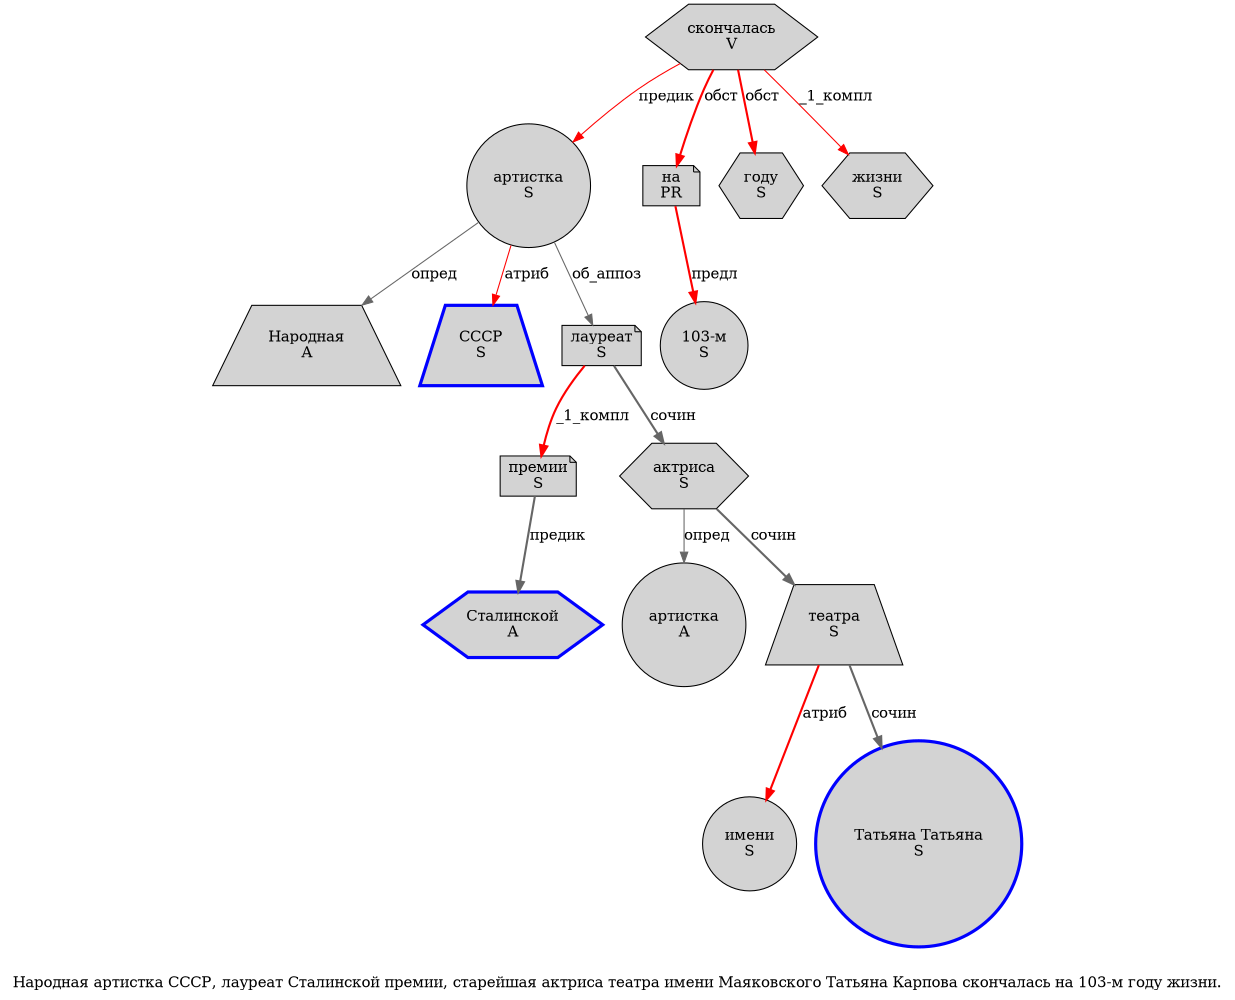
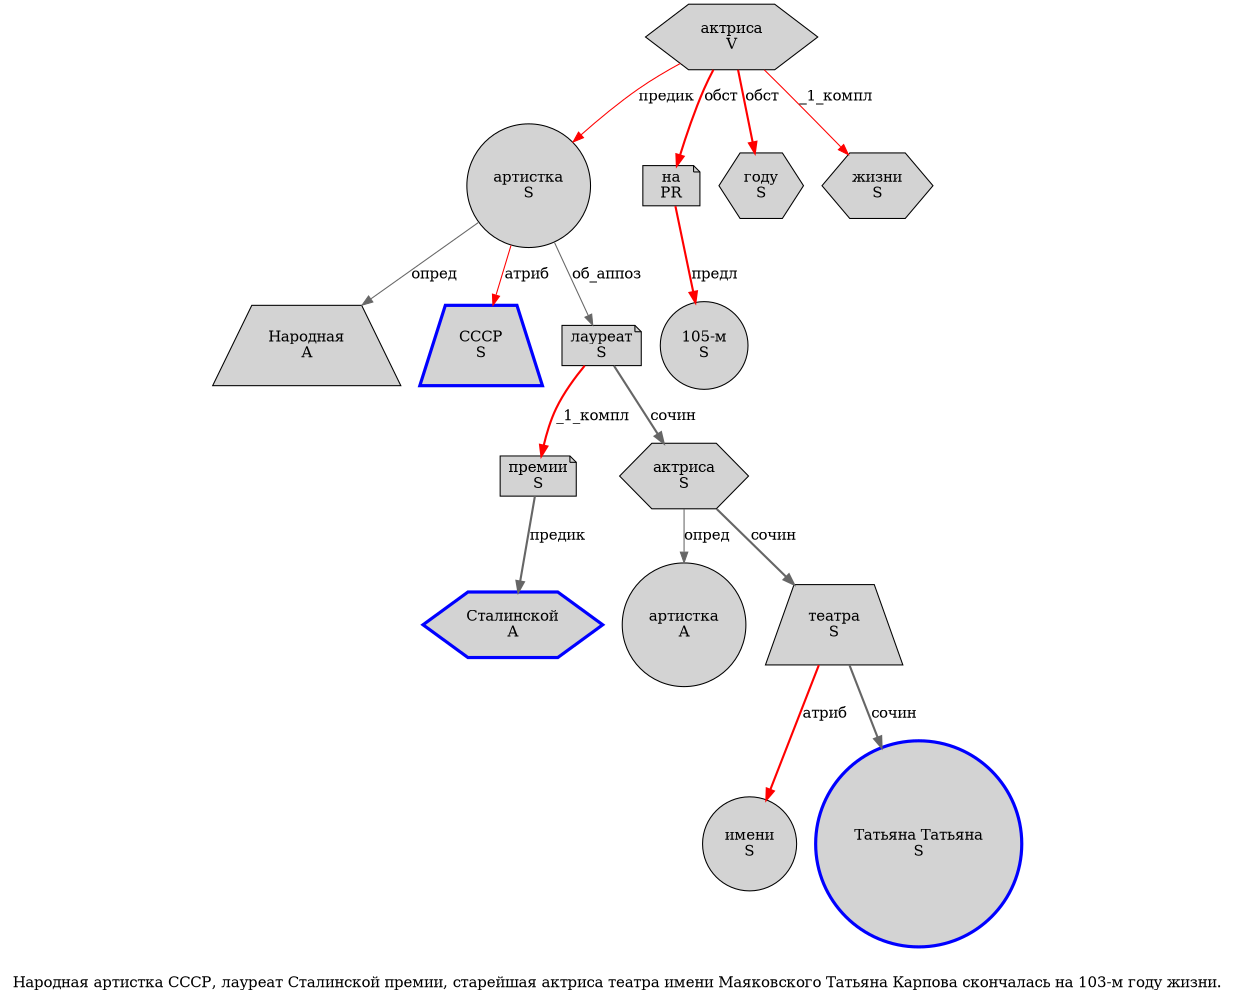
(732, 37) -> (732, 37)
(704, 345) -> (704, 345)
